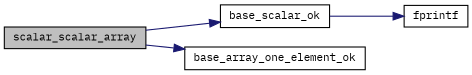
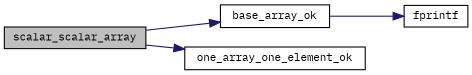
(275, 16) -> (275, 16)
(275, 58) -> (275, 58)
